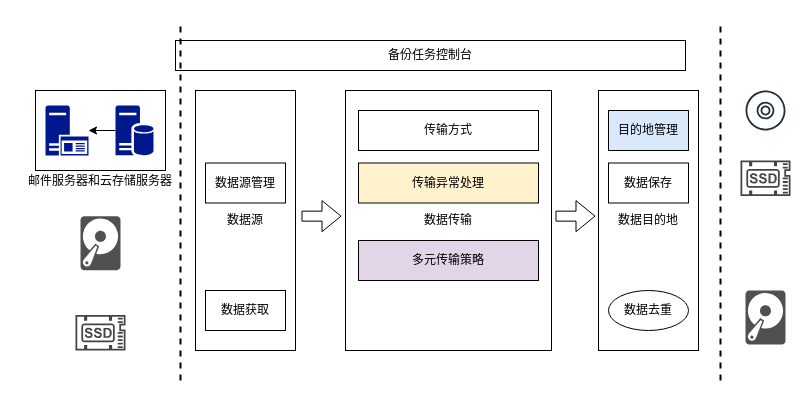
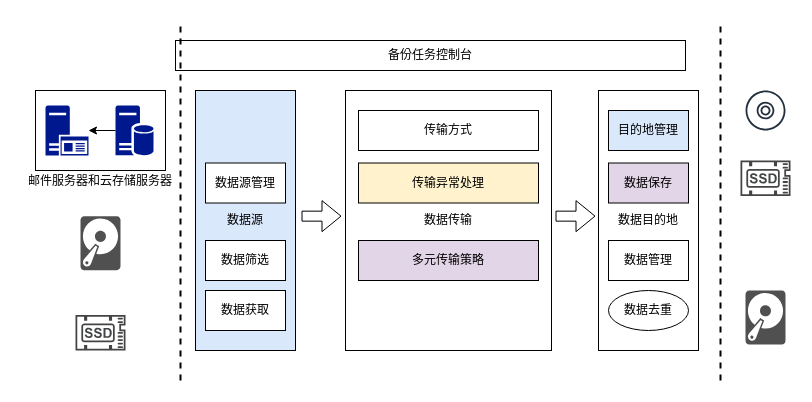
(649, 183) -> (649, 183)
(246, 221) -> (246, 221)
none -> (246, 261)
none -> (649, 261)
